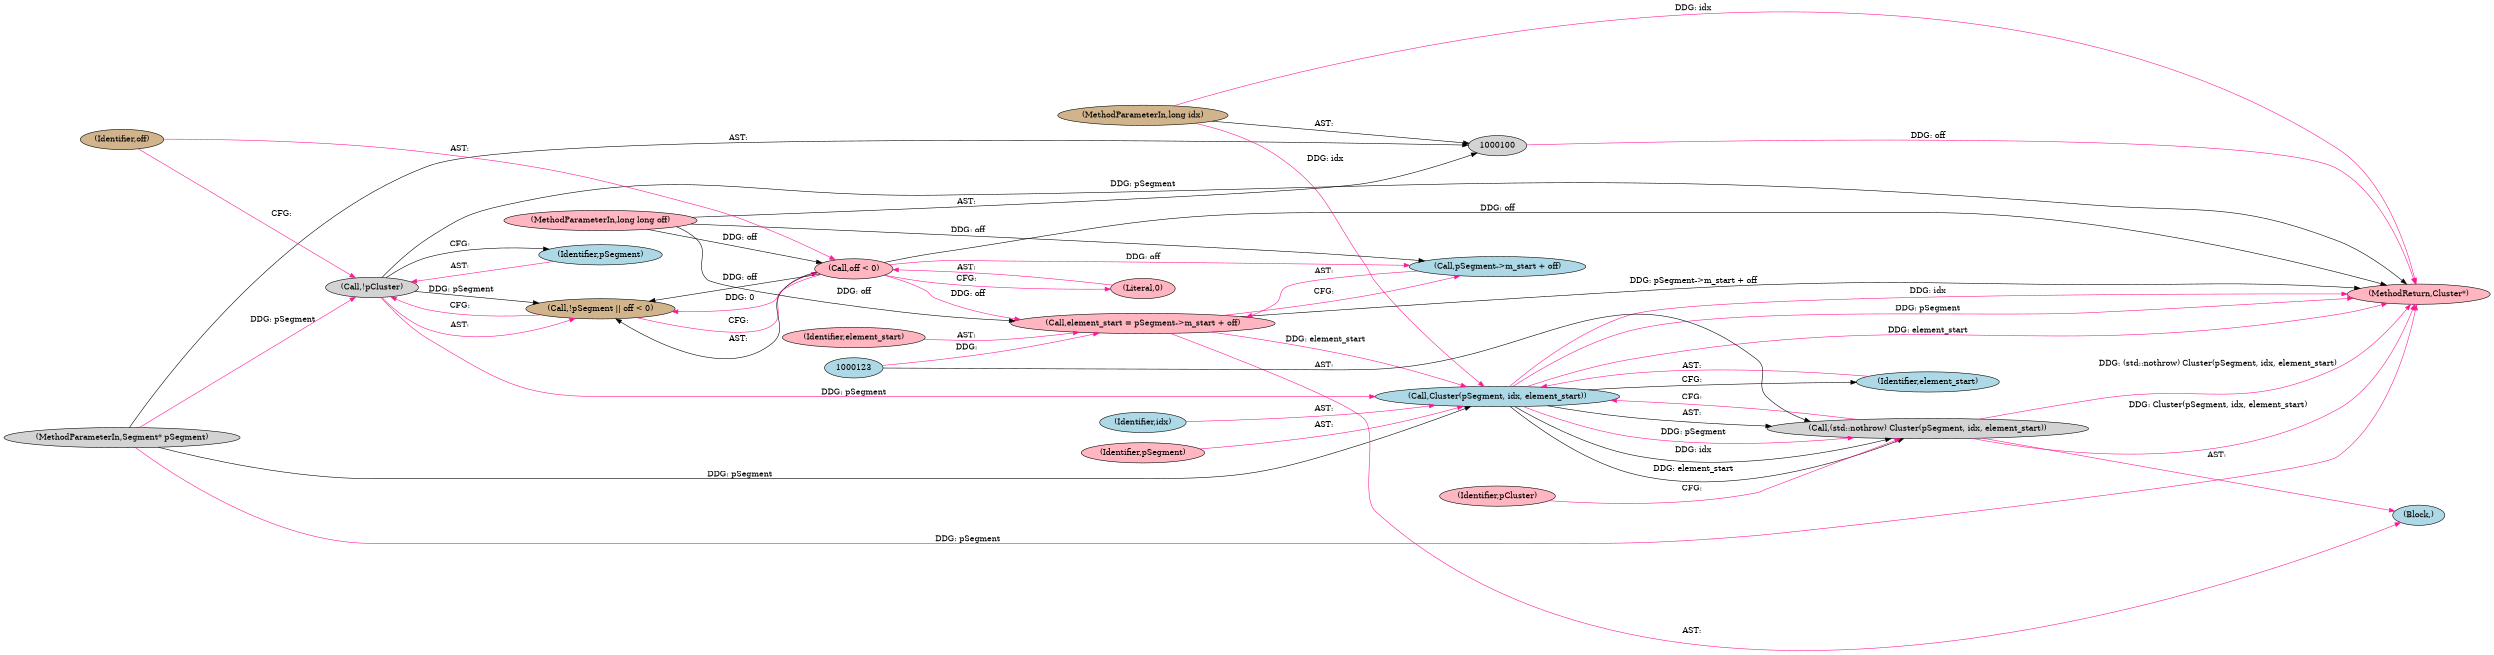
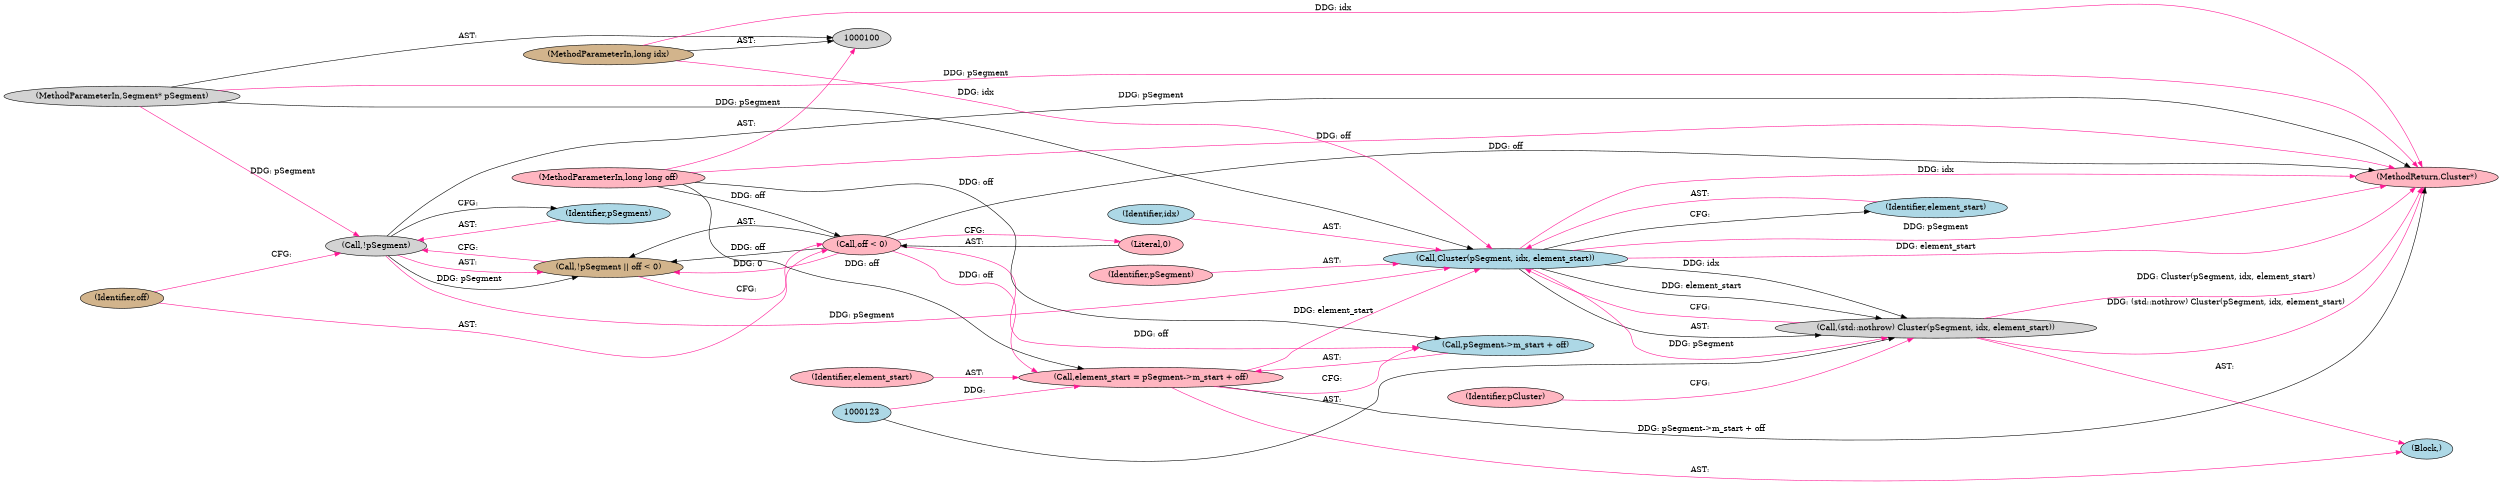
(2001, 141) -> (1541, 135)
(1084, 201) -> (767, 136)
(1006, 275) -> (1007, 247)
(372, 287) -> (376, 246)
